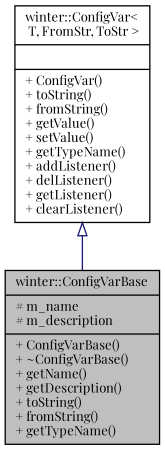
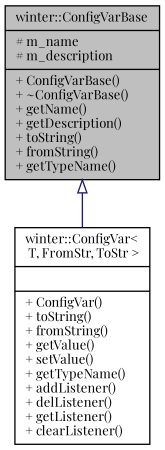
(82, 253) -> (82, 210)
